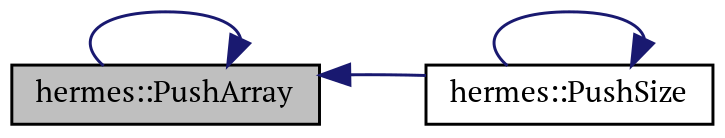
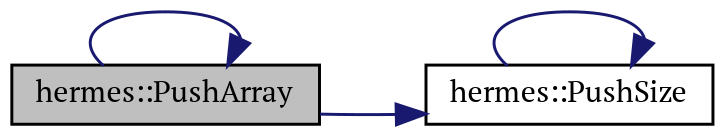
(388, 75) -> (358, 115)
